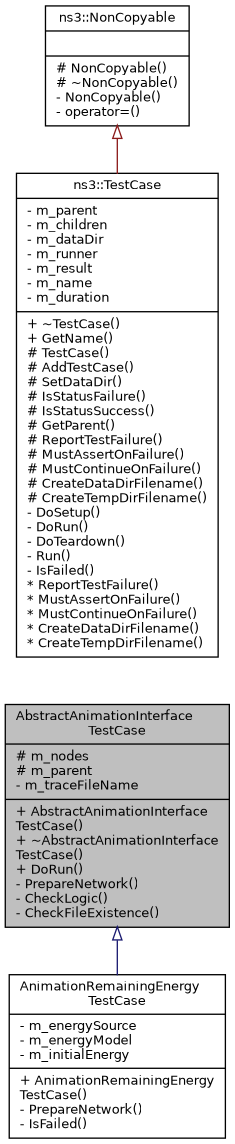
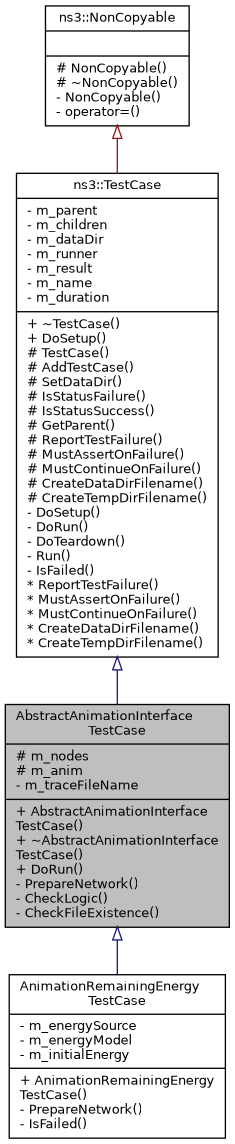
(71, 339) -> (67, 339)
none -> (117, 687)
(54, 771) -> (50, 771)
